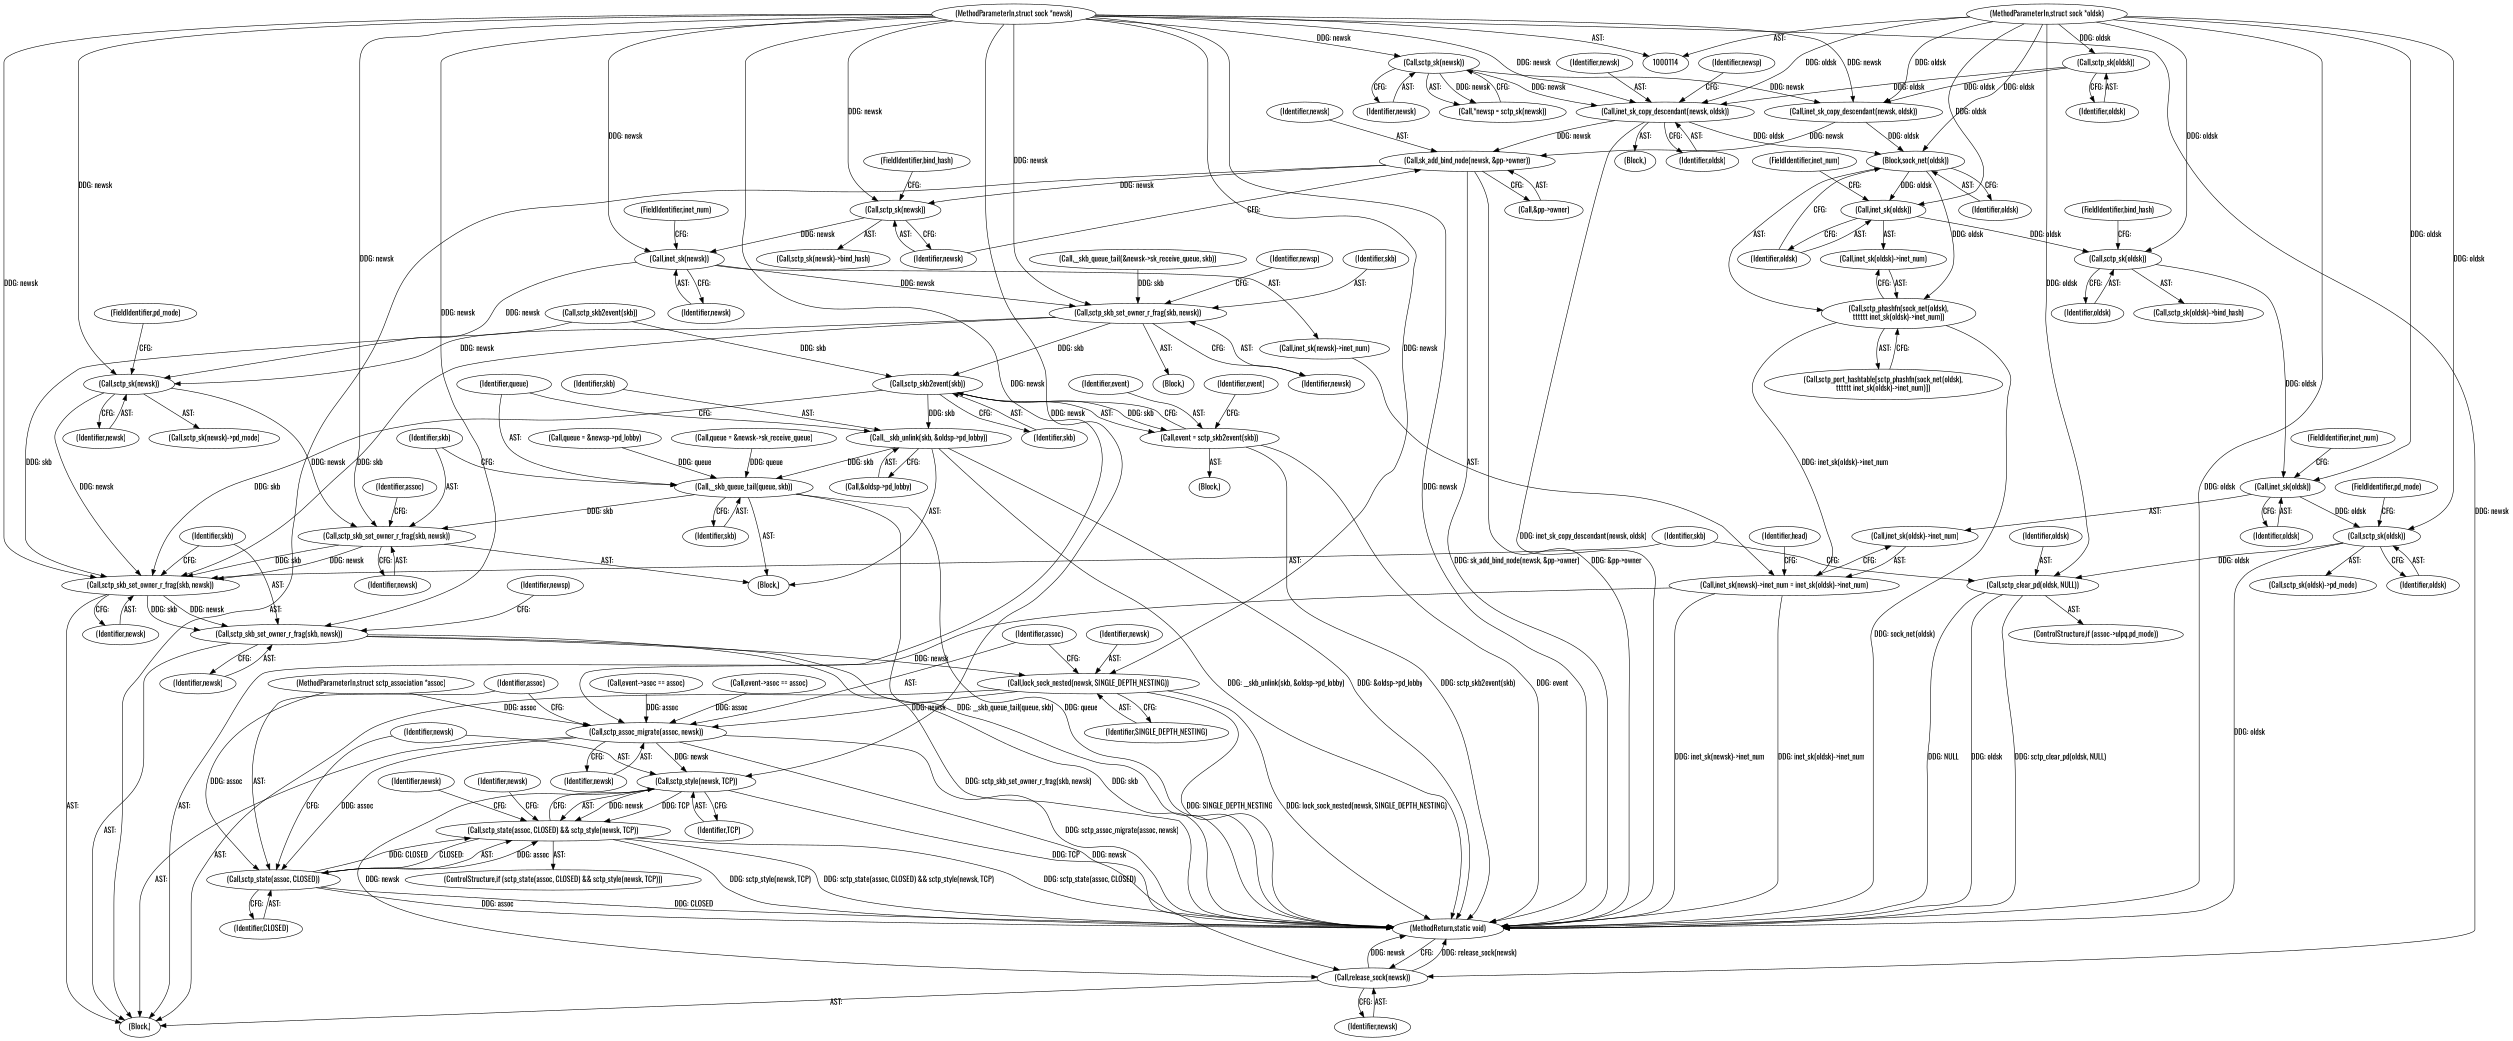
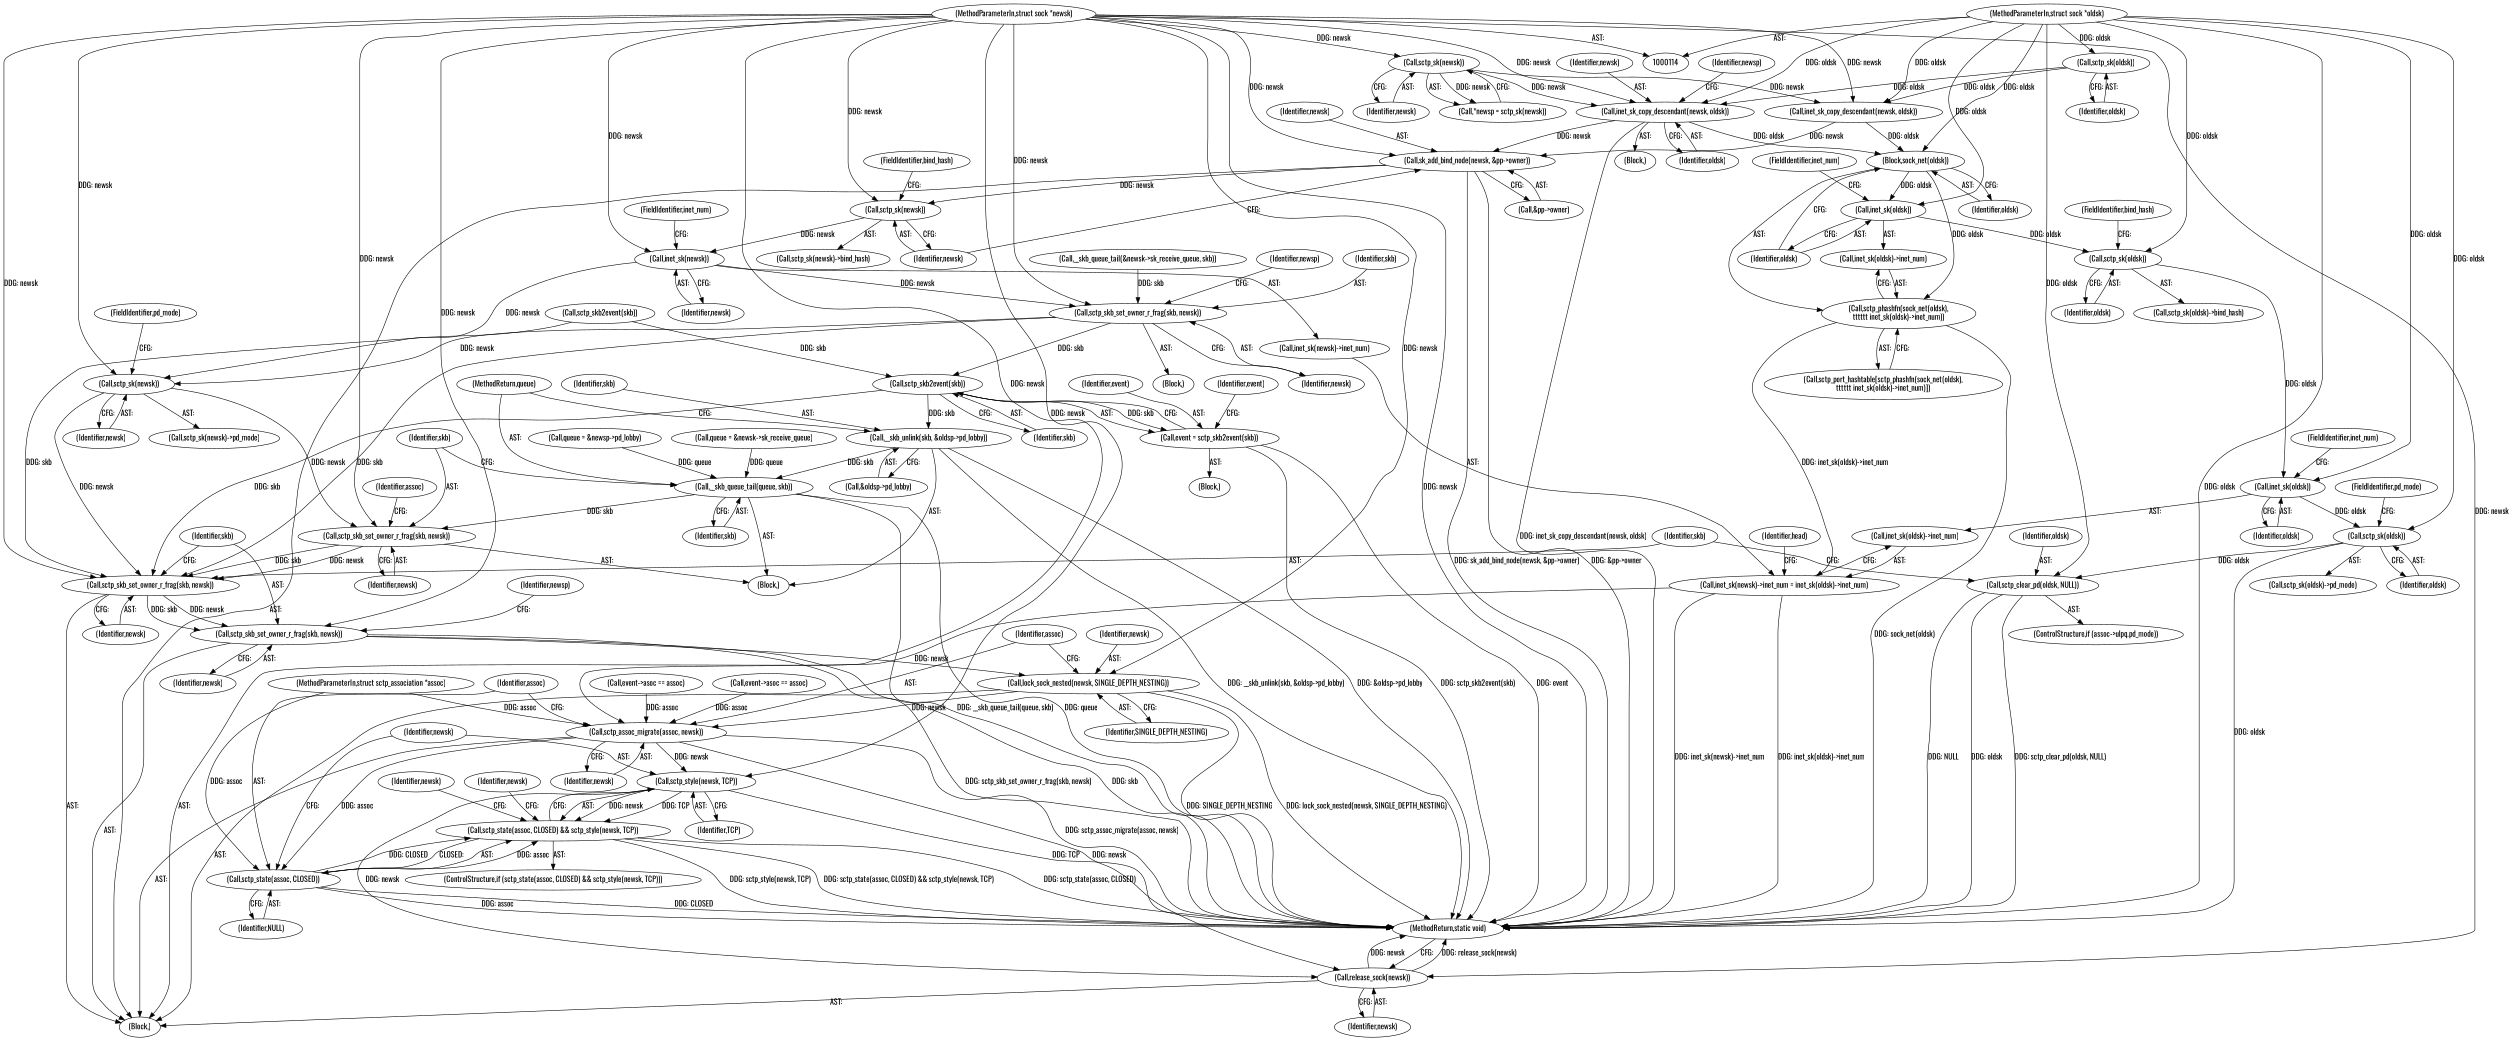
none -> (1250, 72)
(504, 384) -> (504, 384)
(261, 929) -> (261, 929)
